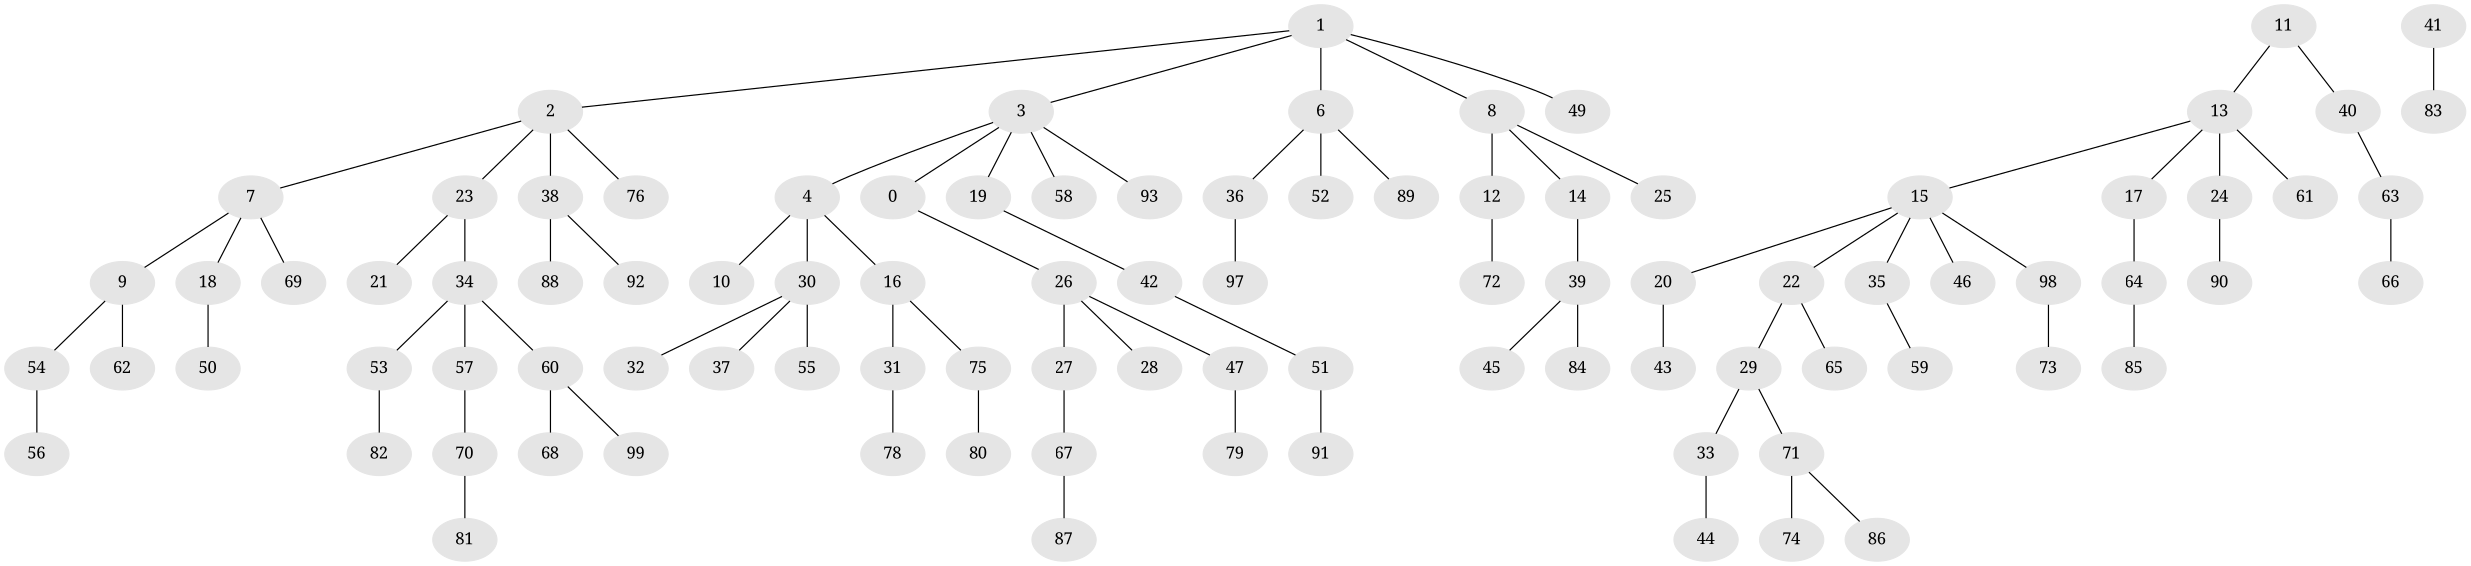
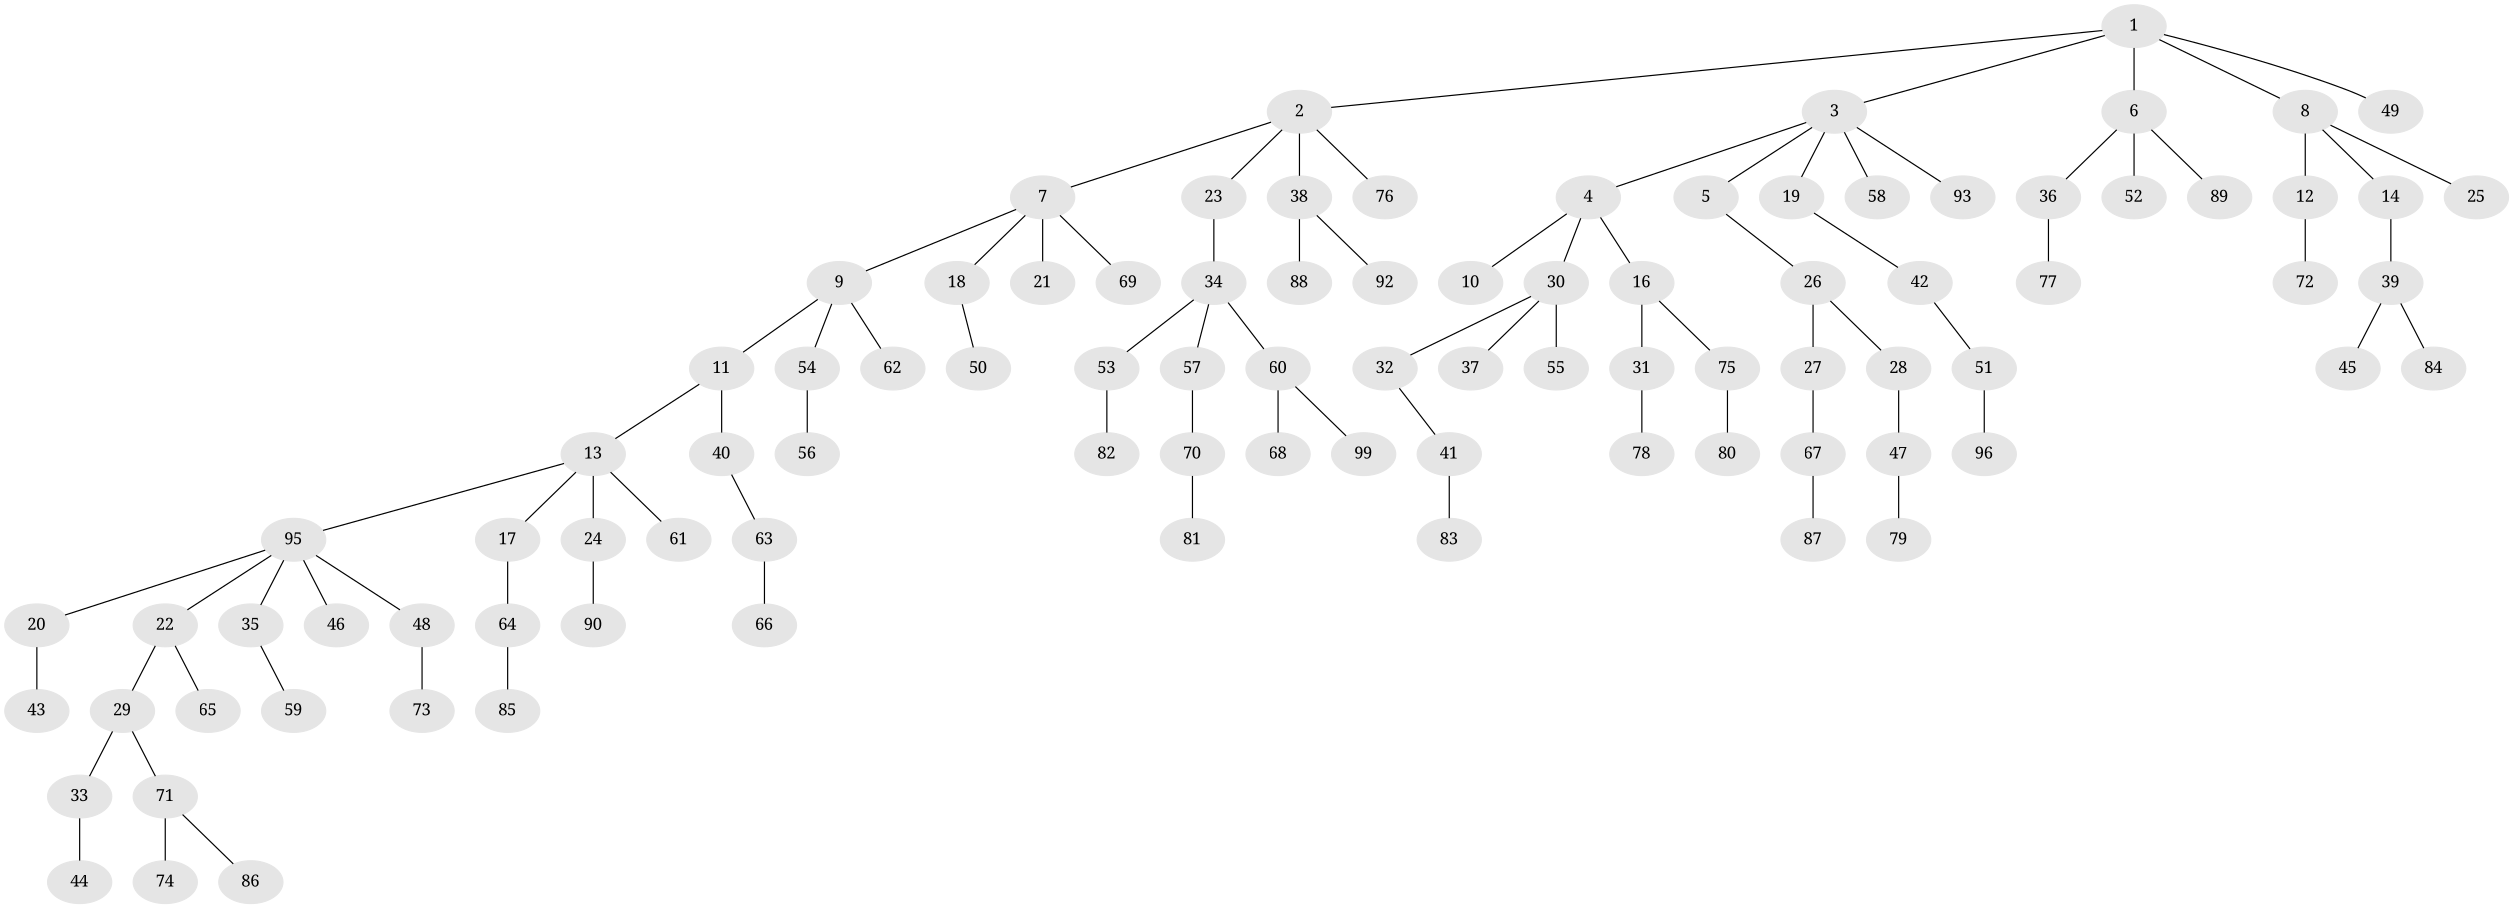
(893, 197) -> (1706, 197)
(1920, 197) -> (294, 540)
(422, 240) -> (1043, 240)
(1235, 283) -> (2048, 283)
(2048, 283) -> (422, 625)
none -> (780, 326)
(1150, 326) -> (1899, 411)
none -> (1417, 411)
(1321, 454) -> (1984, 454)
